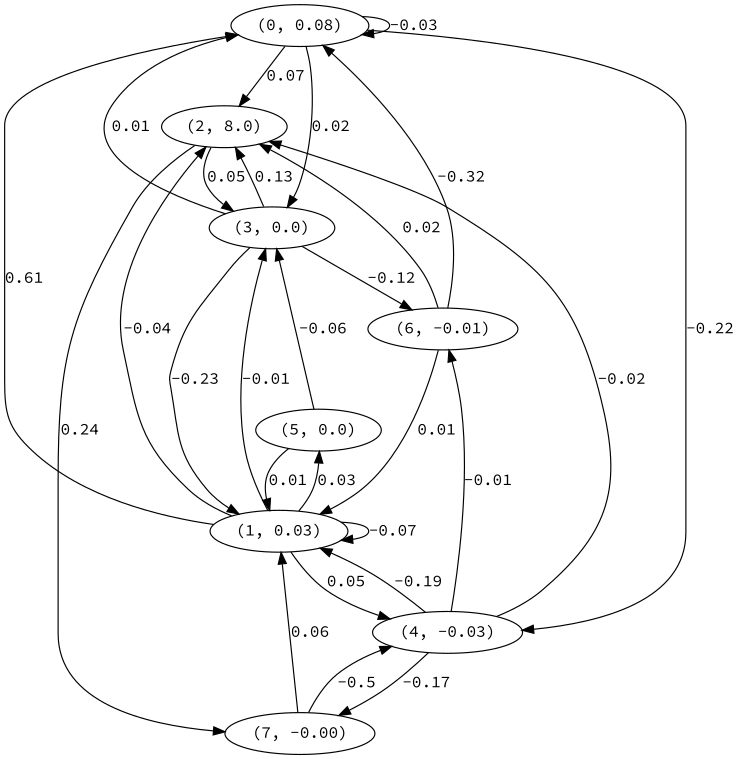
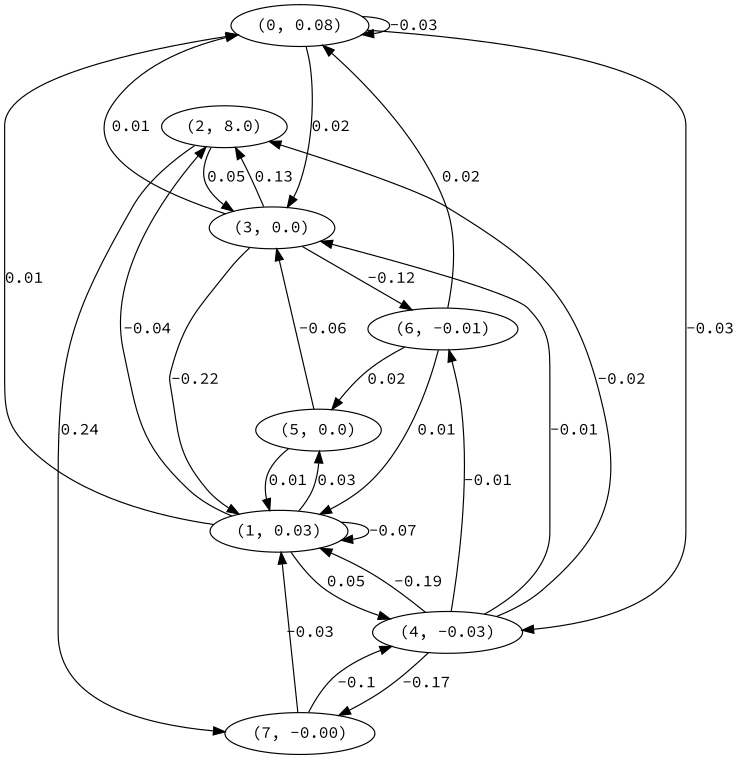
(266, 71) -> none
(462, 177) -> (462, 177)
(369, 215) -> (369, 370)
(24, 278) -> (24, 278)
(710, 329) -> (710, 329)
(195, 380) -> (195, 380)
(241, 387) -> (550, 369)
(310, 632) -> (310, 632)
(357, 683) -> (357, 683)
